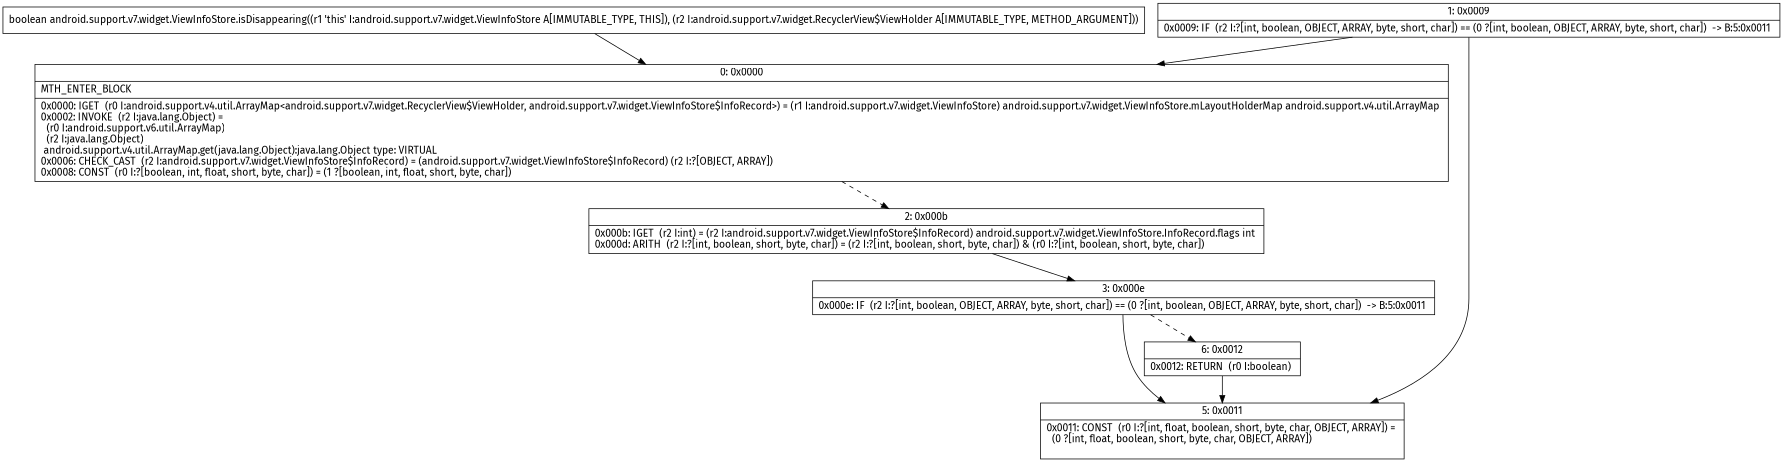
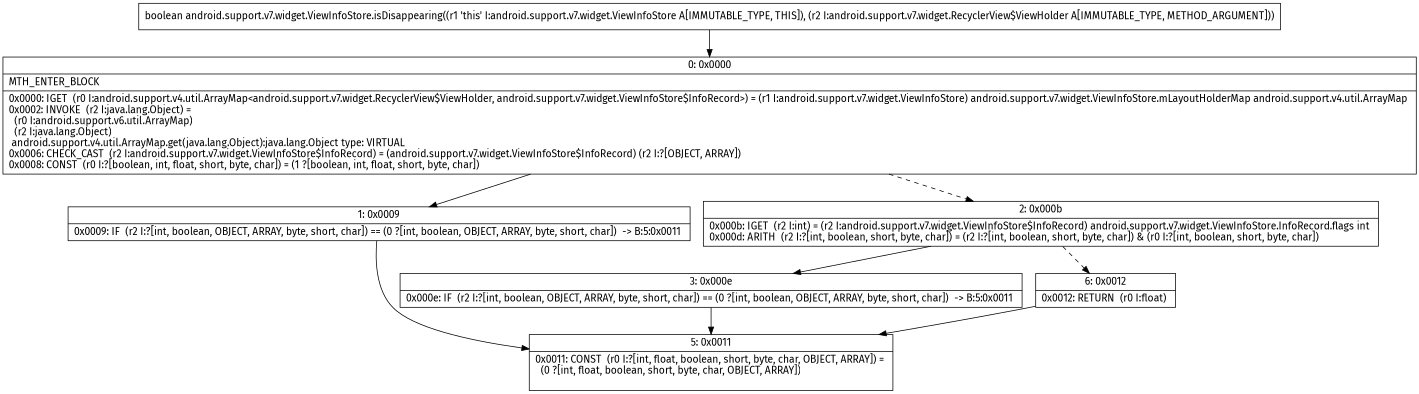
(1258, 50) -> (484, 189)
(1170, 326) -> (1073, 257)
(1222, 367) -> (1106, 298)
